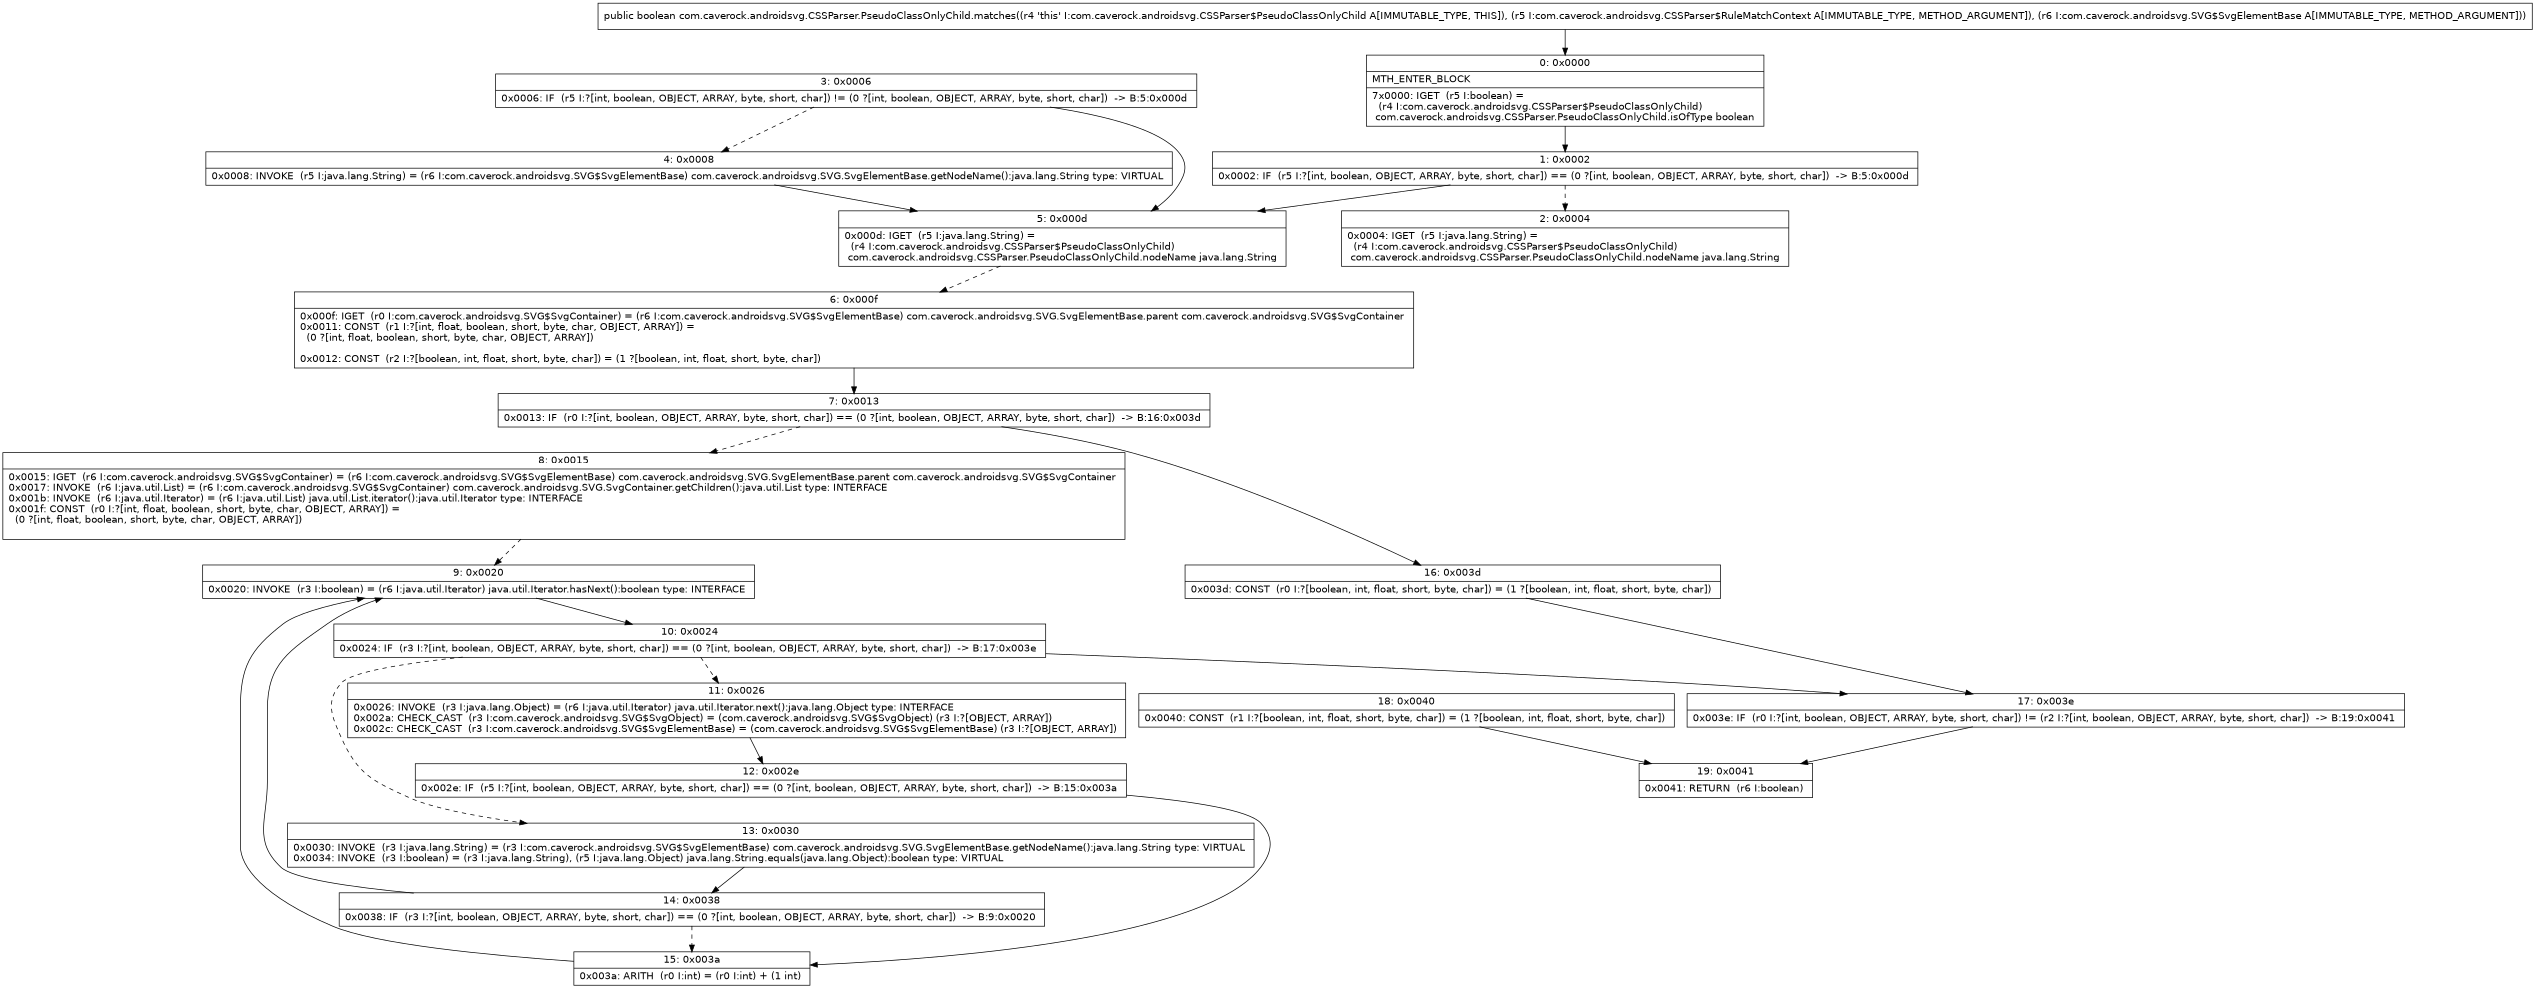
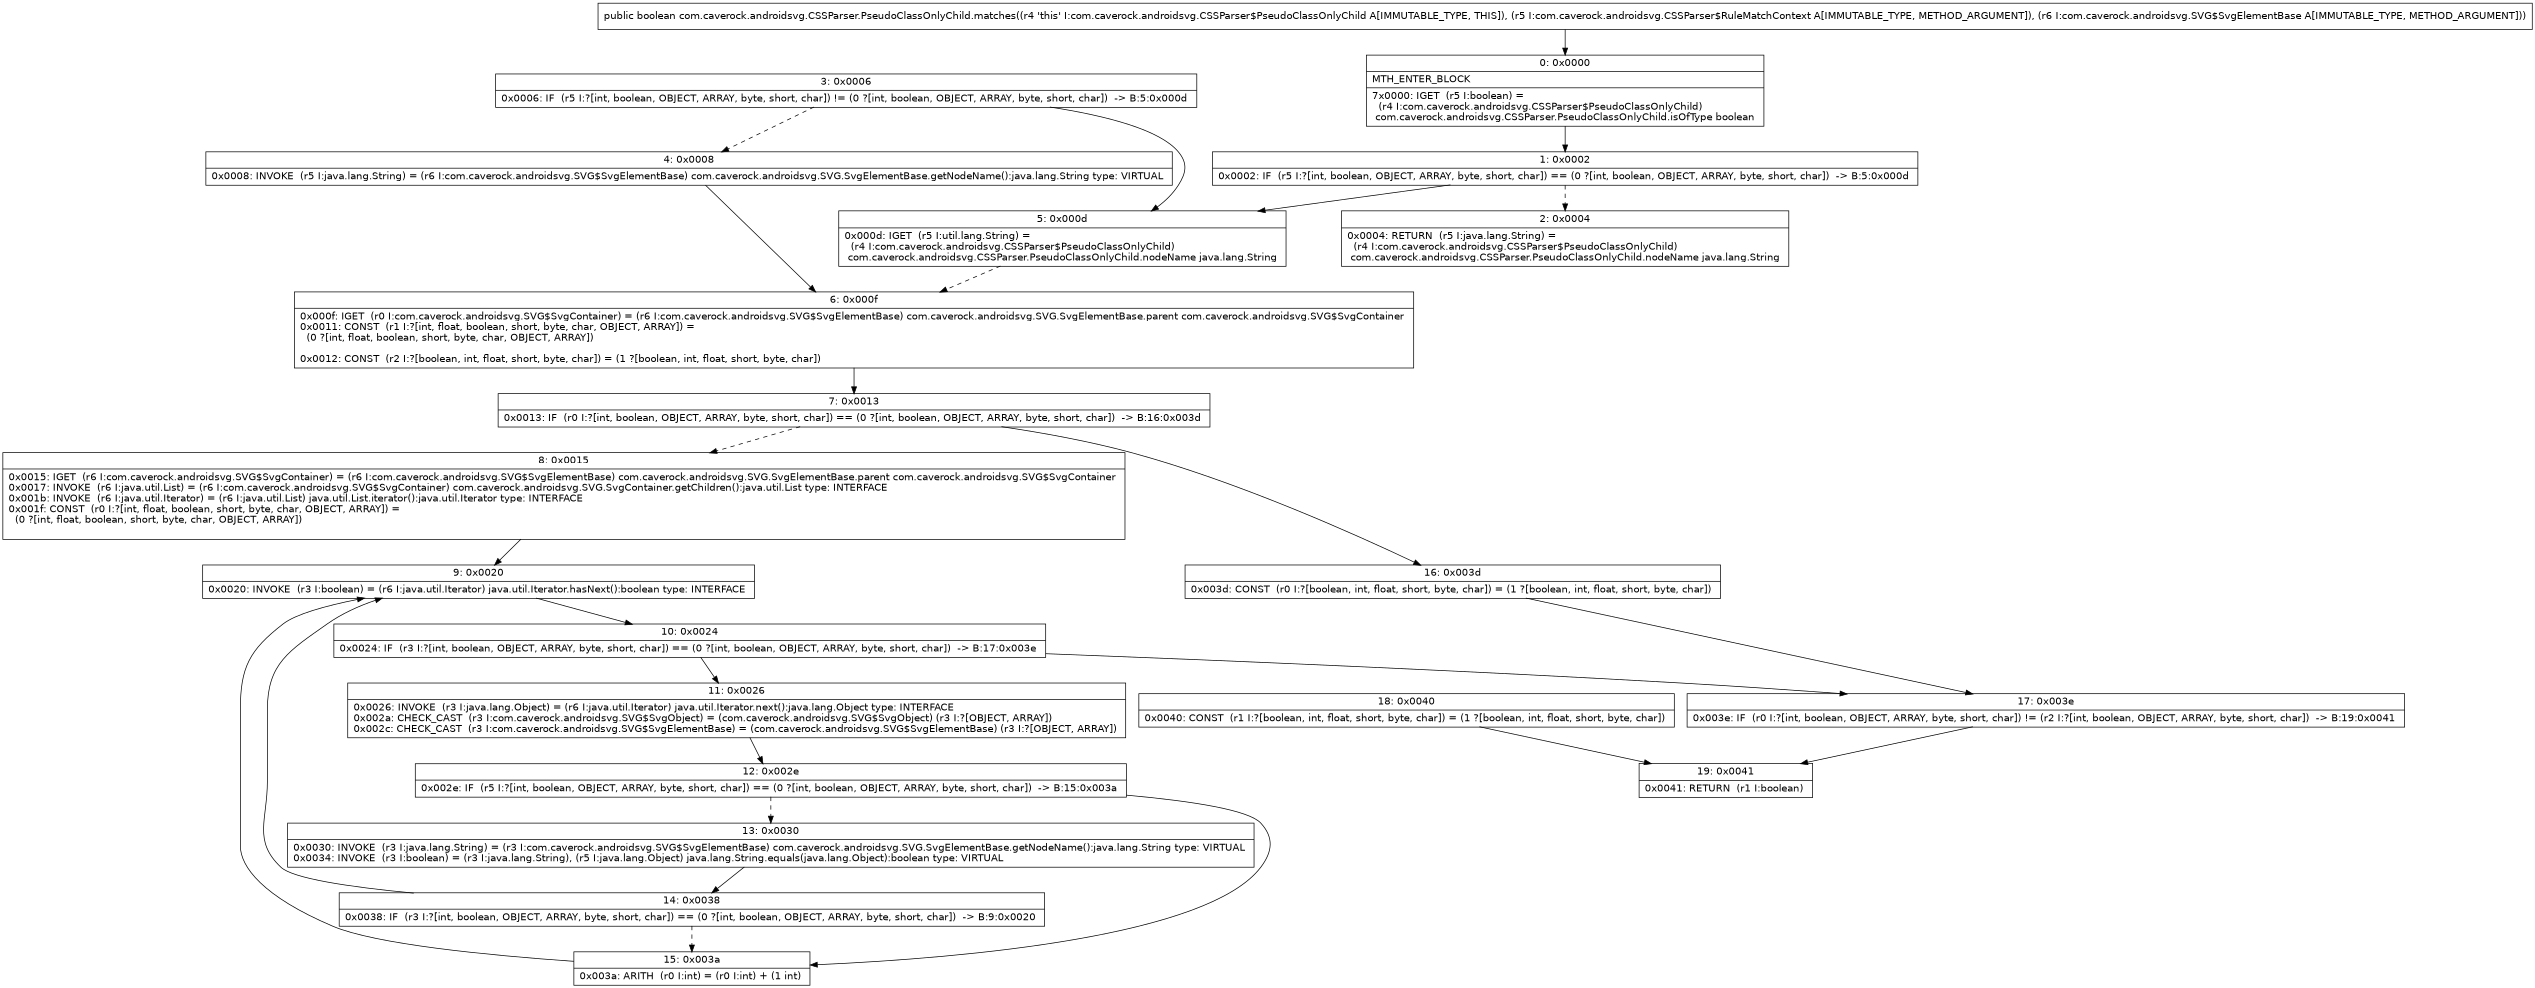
(842, 197) -> (758, 236)
(942, 236) -> (939, 236)
(1445, 236) -> (1454, 236)
(510, 550) -> (510, 550)
(708, 667) -> (708, 667)
(346, 748) -> (771, 806)
(1726, 789) -> (1726, 789)
